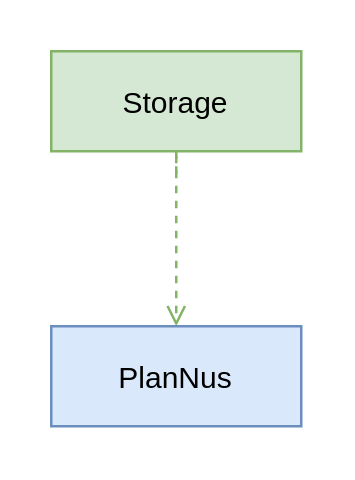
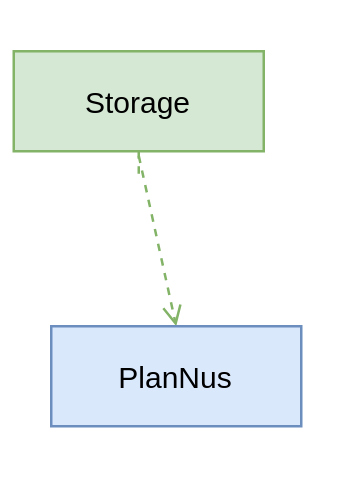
(176, 114) -> (139, 114)
